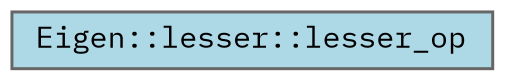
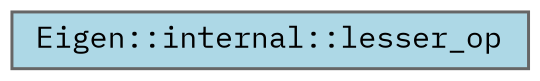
(252, 40) -> (270, 40)
